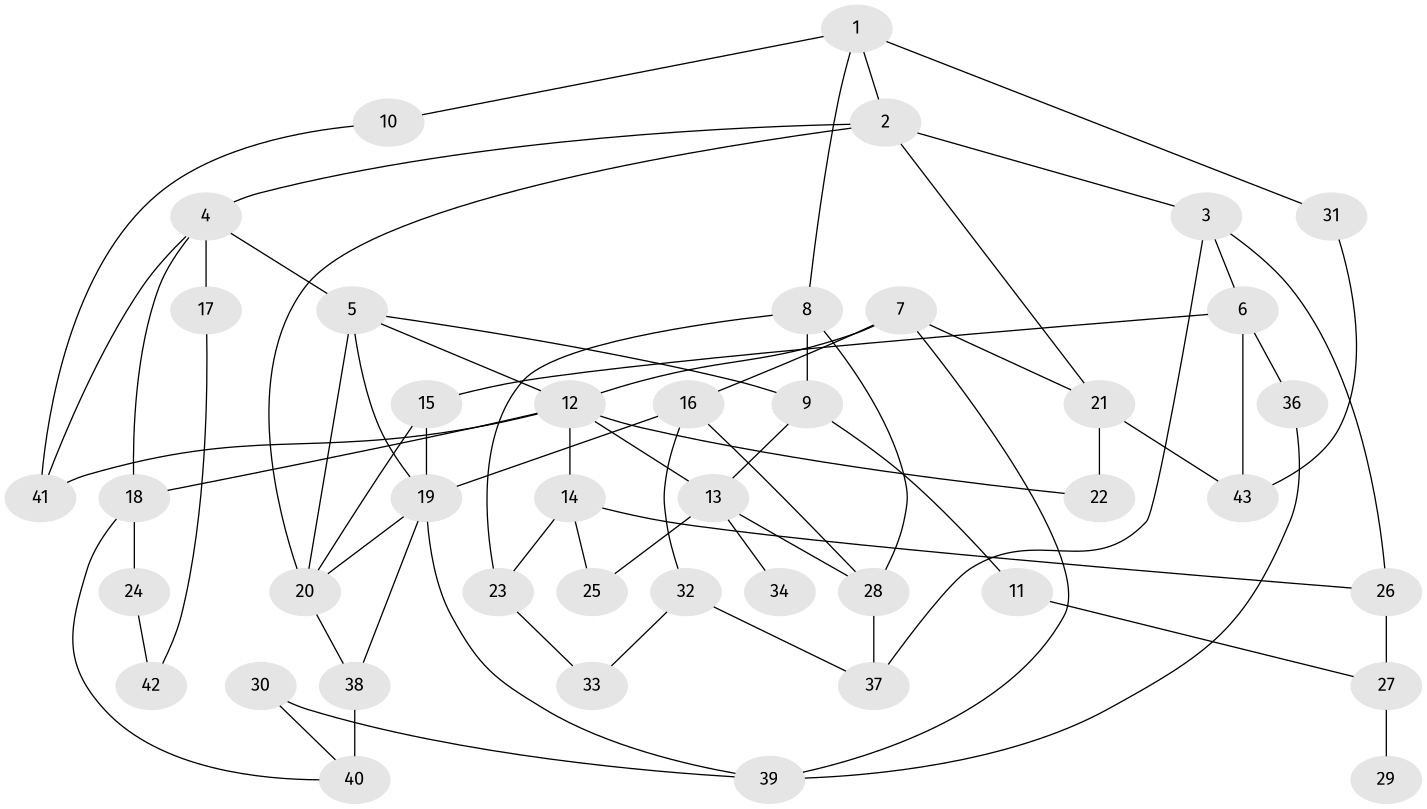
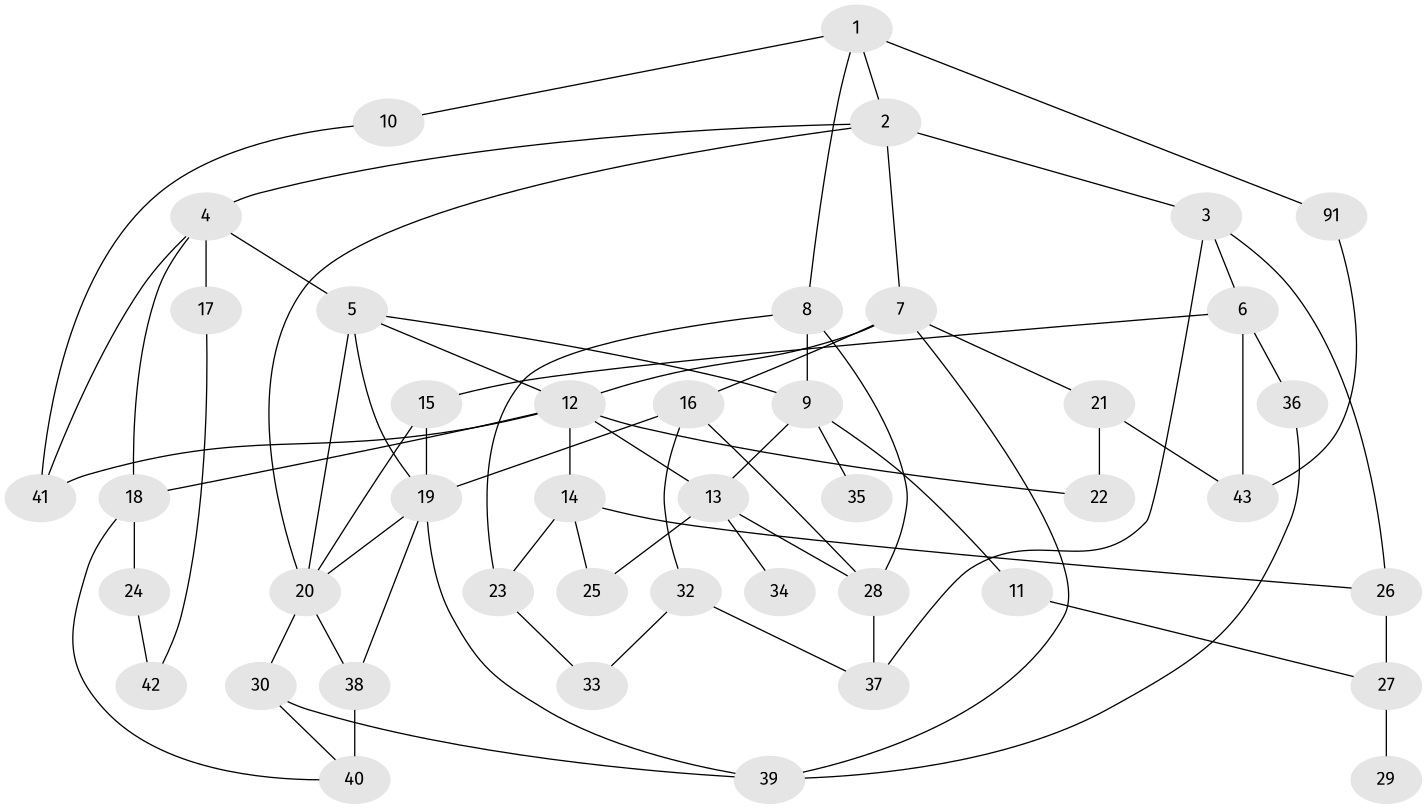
(1332, 216) -> (1332, 216)
(993, 264) -> (893, 216)
none -> (857, 498)
none -> (283, 639)
